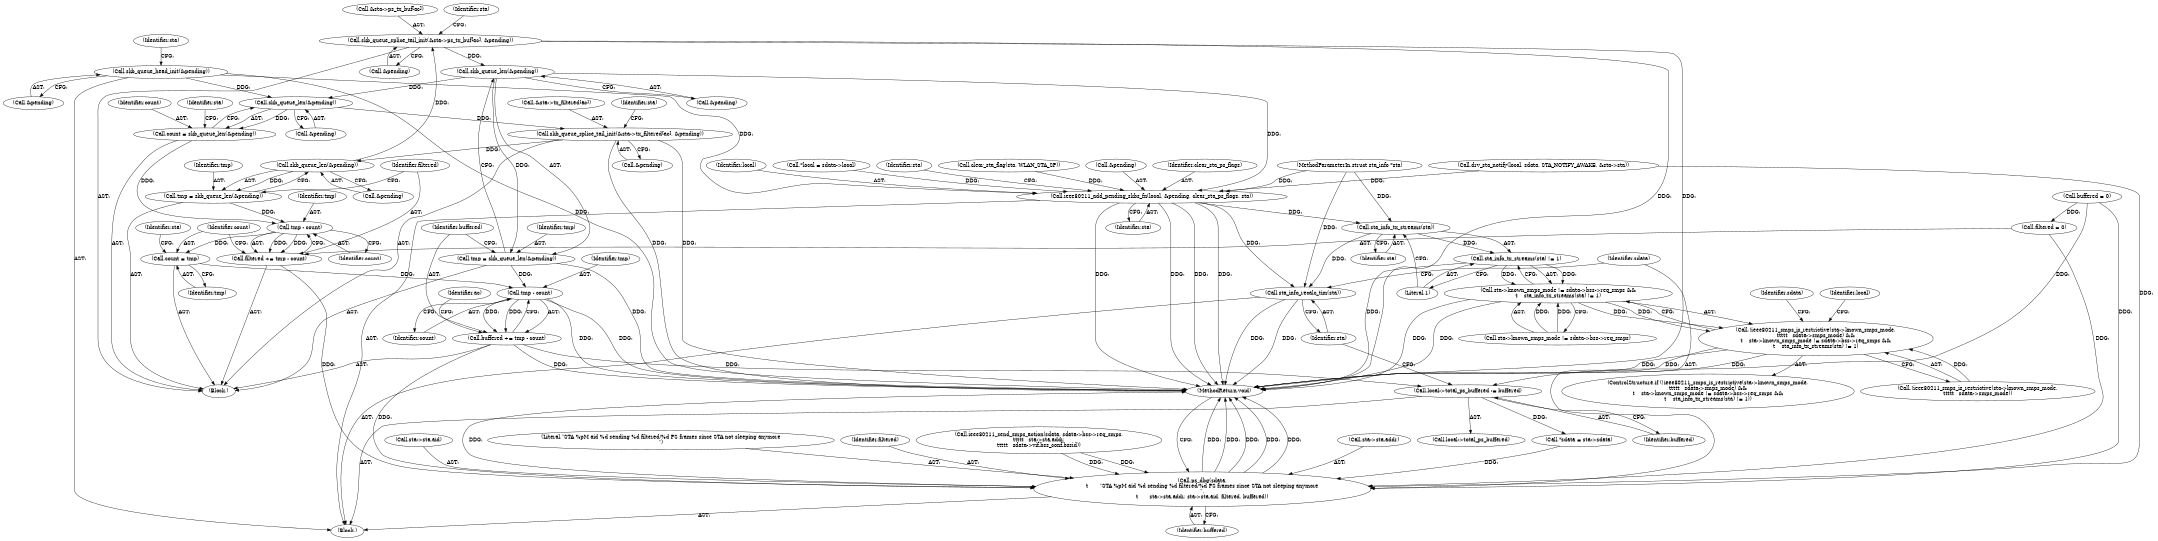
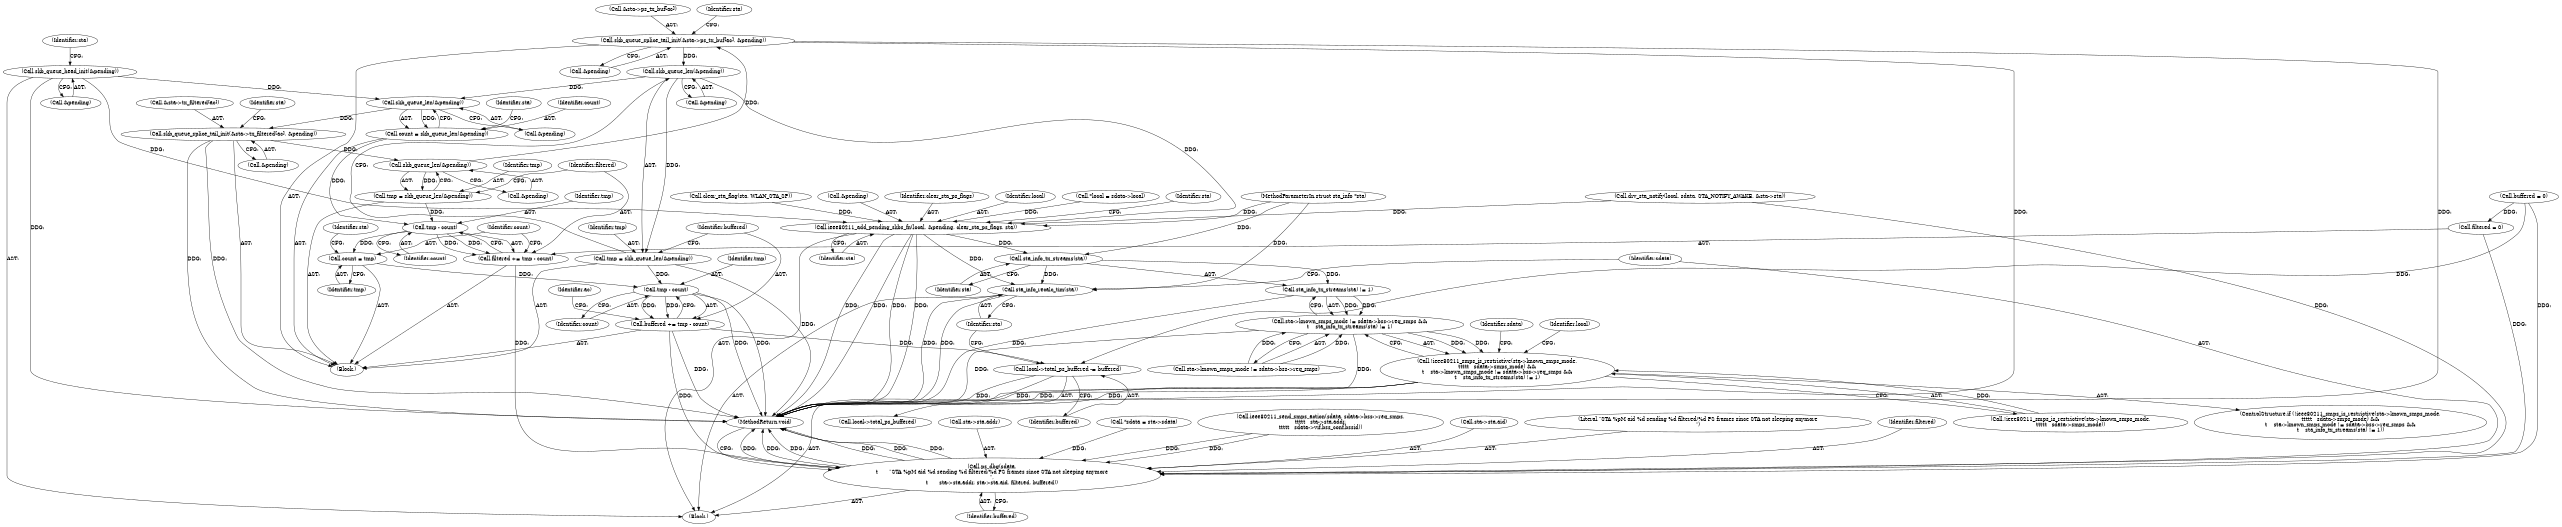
(1417, 293) -> none
(1522, 415) -> (973, 395)
